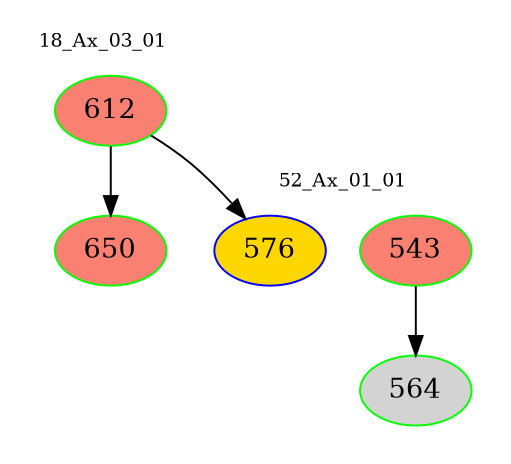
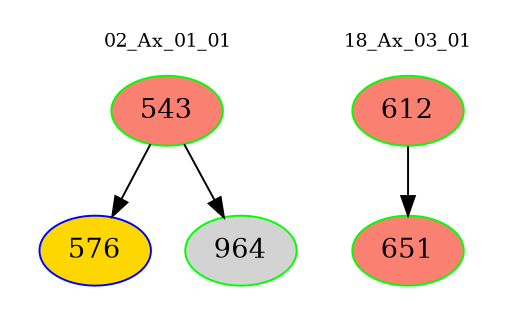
(211, 182) -> (136, 172)
(343, 182) -> (168, 42)
(111, 251) -> (408, 251)
(416, 391) -> (241, 251)
